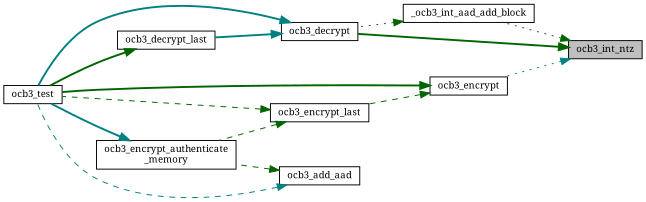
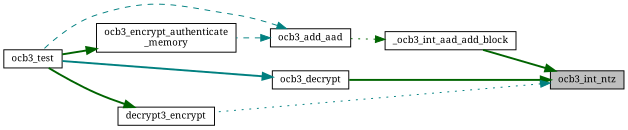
(376, 25) -> (363, 39)
(532, 30) -> (514, 59)
(166, 40) -> none
(469, 86) -> (166, 116)
(320, 113) -> none
(86, 121) -> (74, 52)
(253, 167) -> (248, 38)
